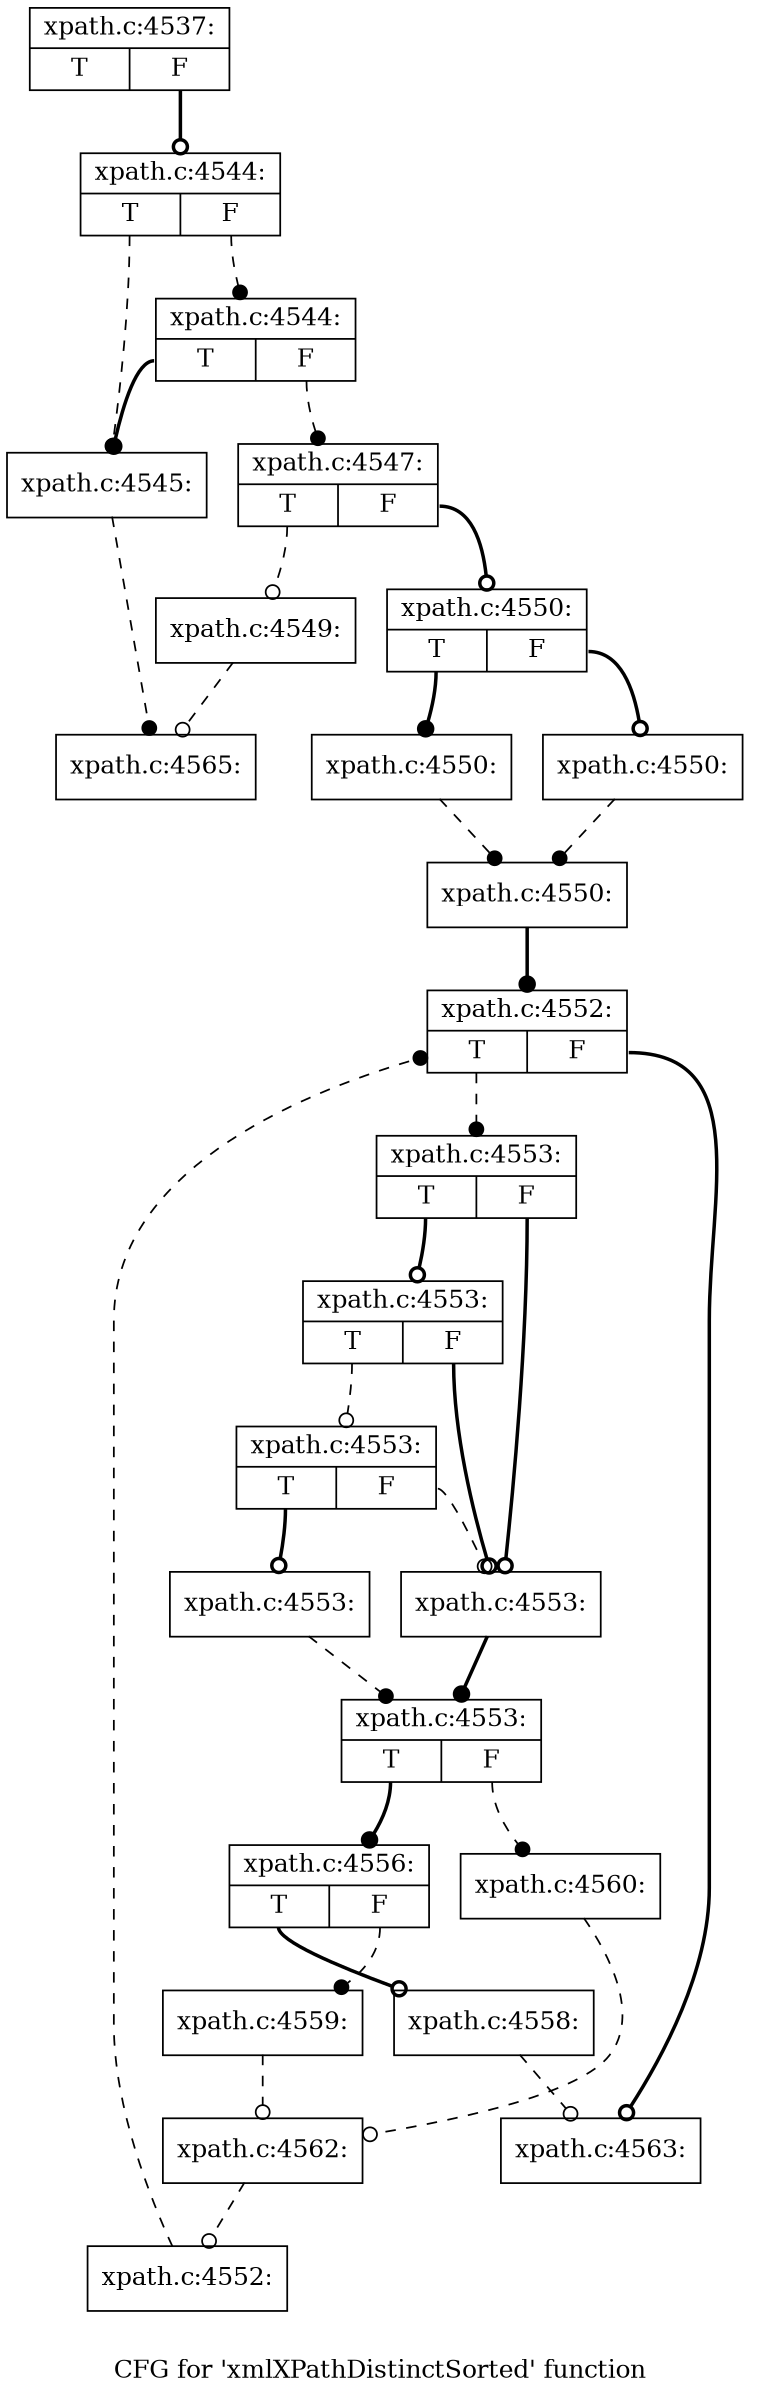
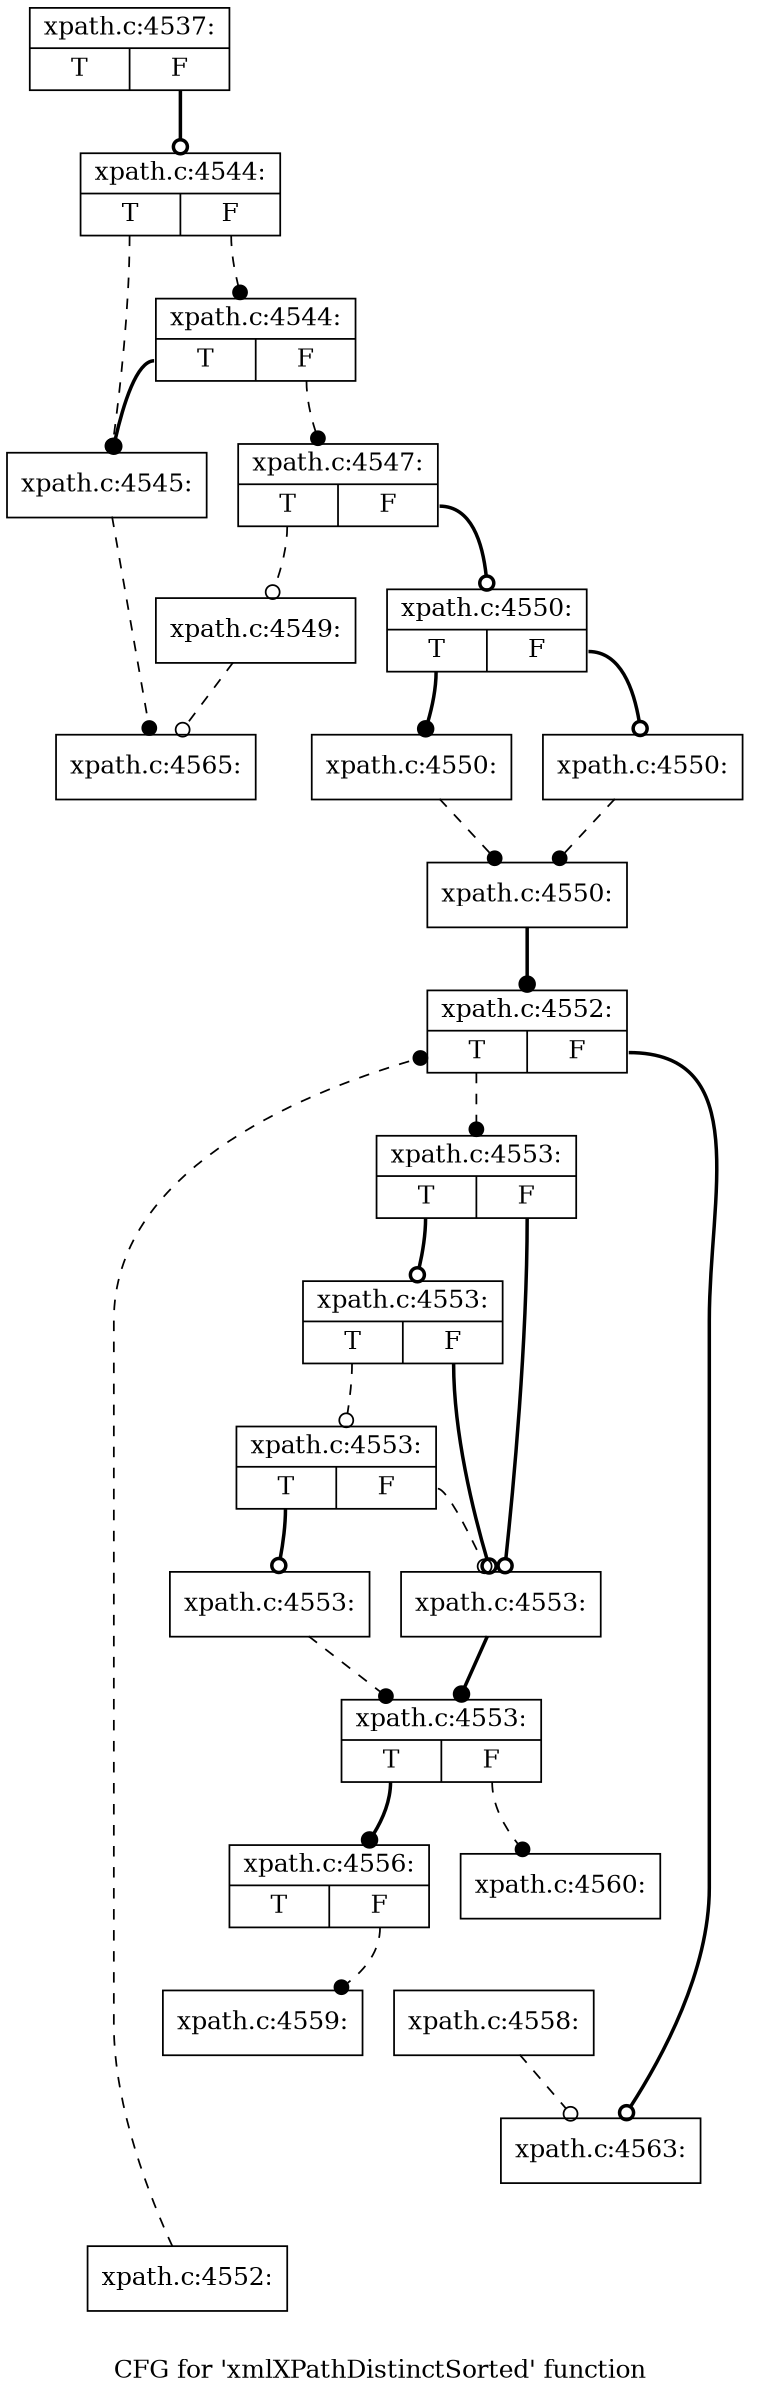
(332, 1962) -> none
(263, 2151) -> none
